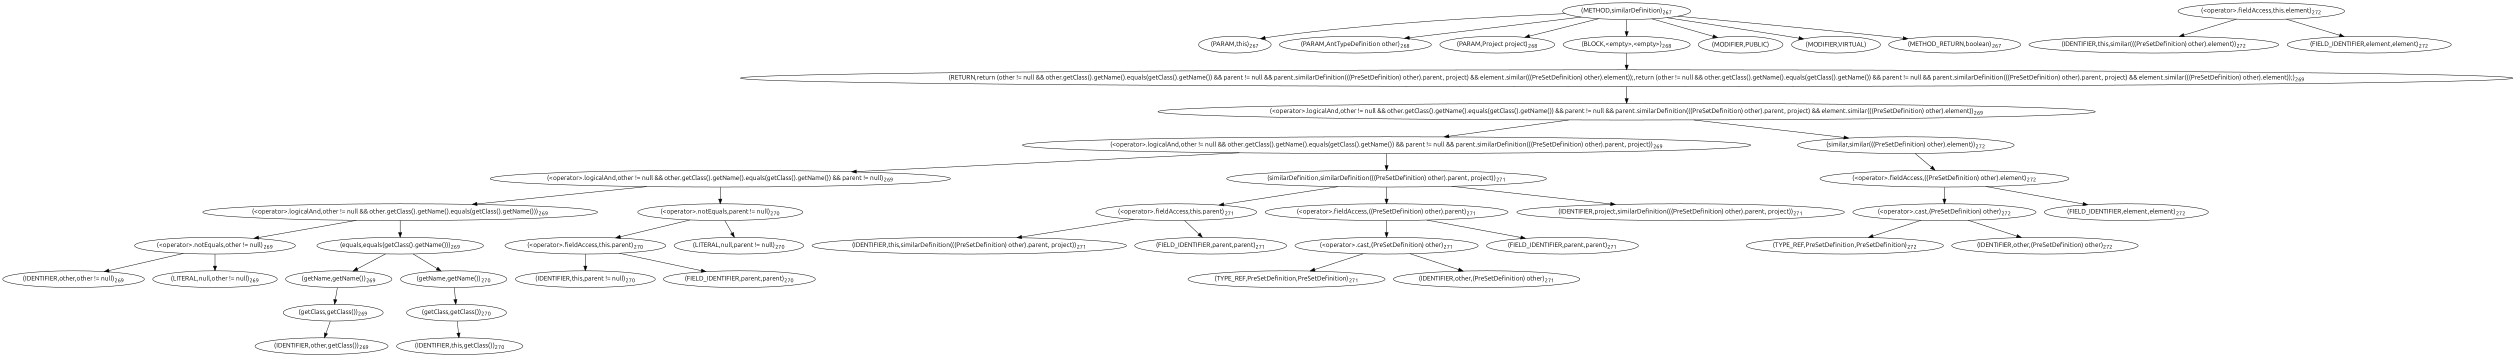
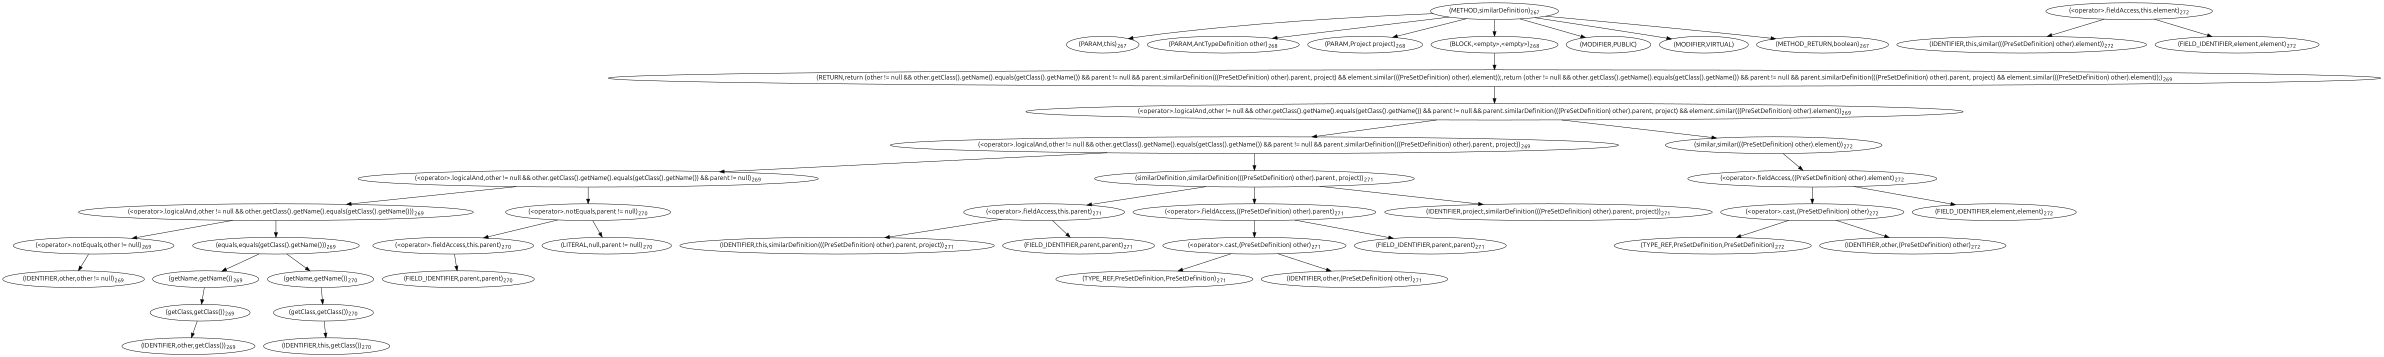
(215, 279) -> none
(585, 279) -> none
